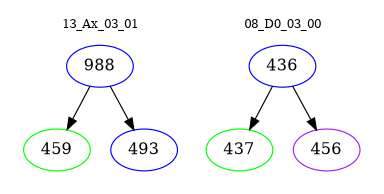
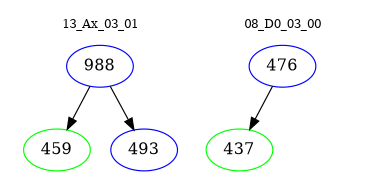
(282, 66) -> (282, 66)
(327, 150) -> none
